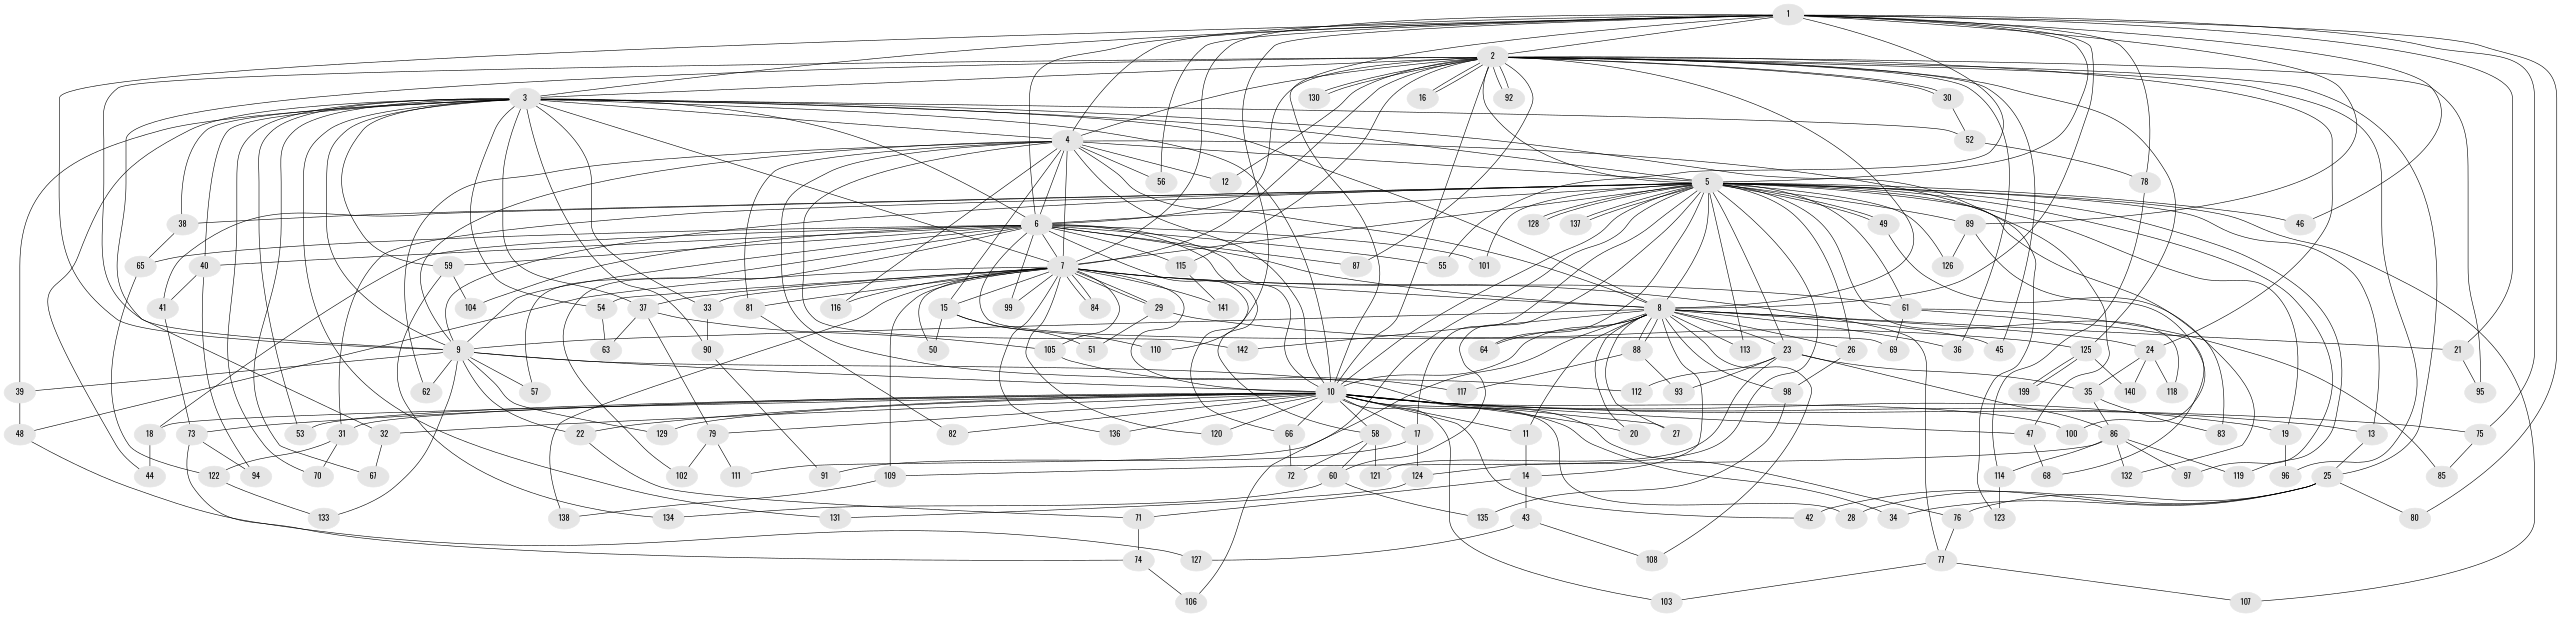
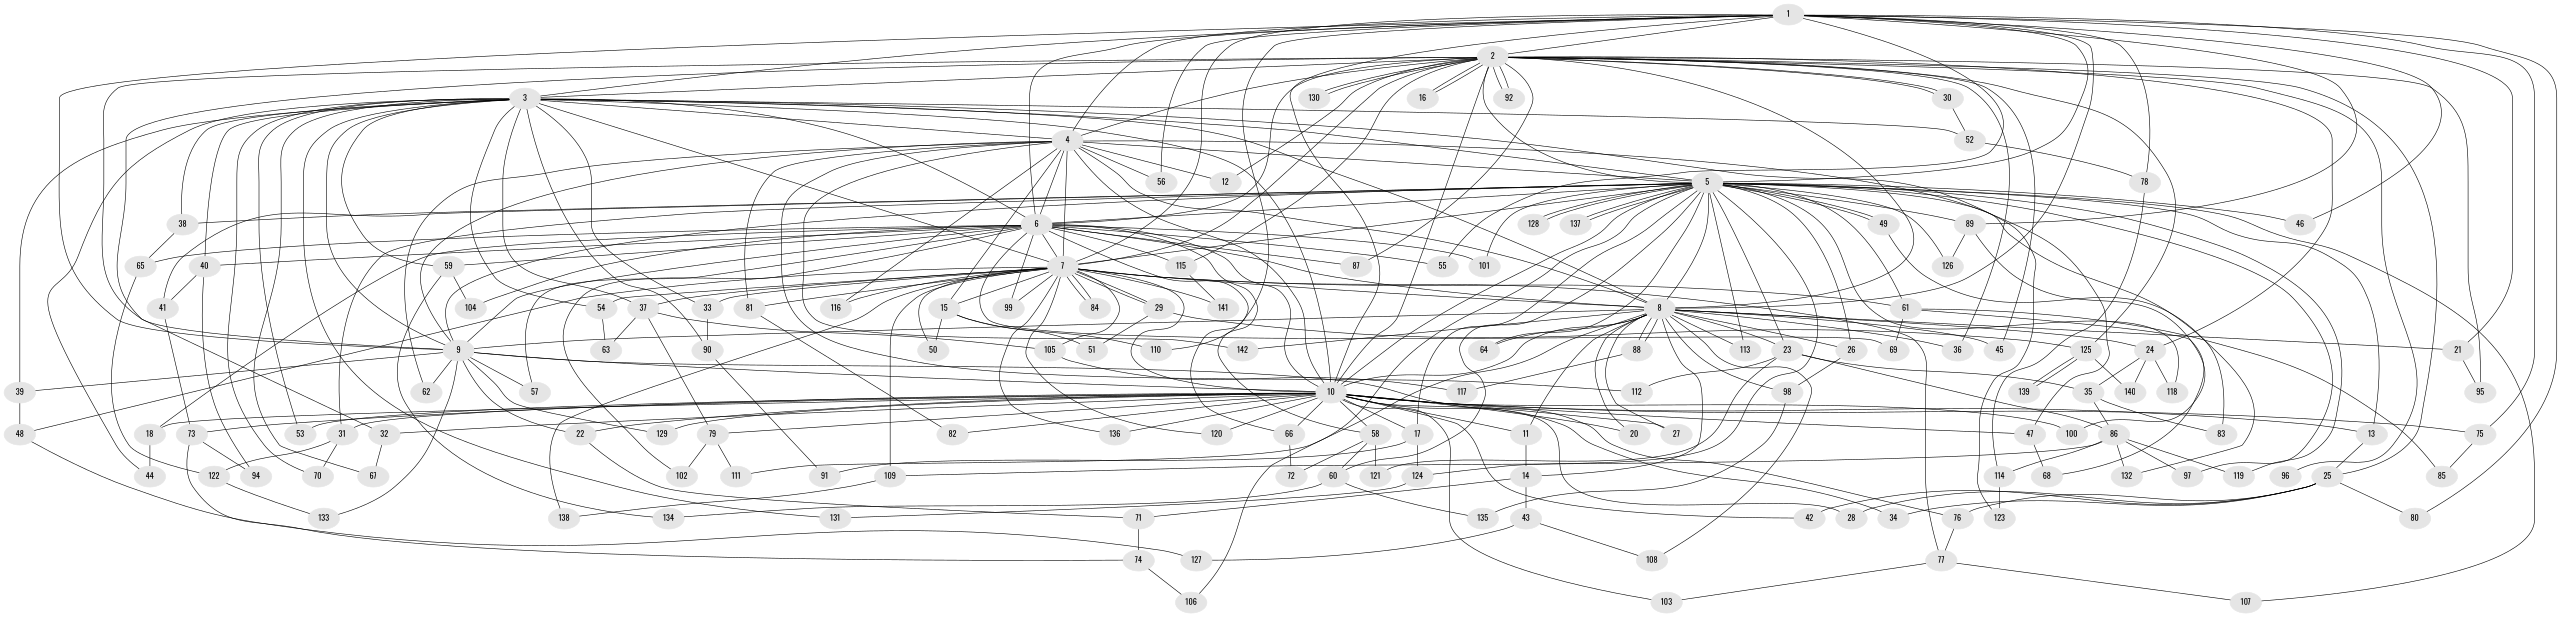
(1679, 393) -> none
(2024, 393) -> (2024, 393)
(2286, 435) -> none
